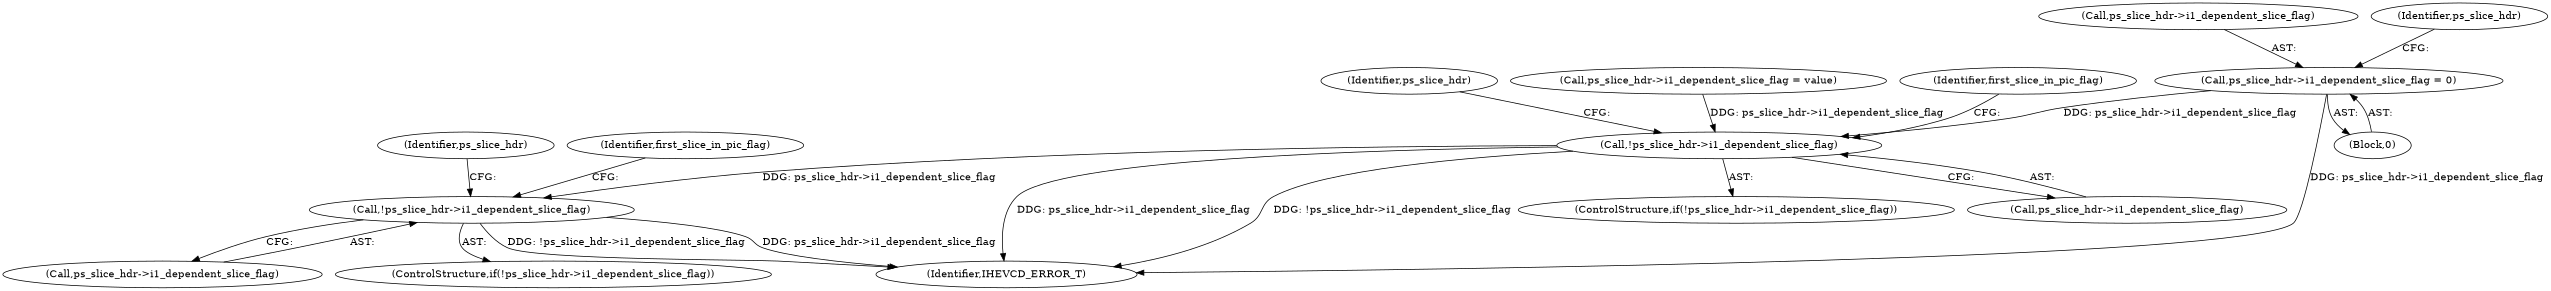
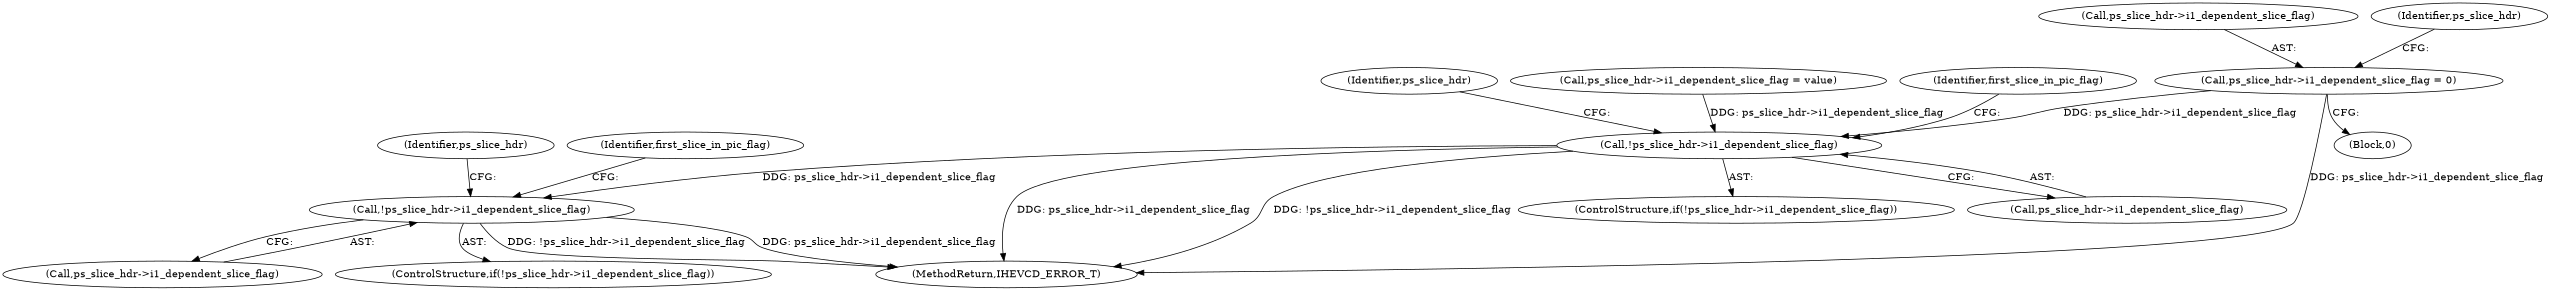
(2348, 113) -> (2348, 113)
(2367, 114) -> none
(1007, 274) -> (1007, 274)
